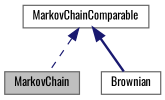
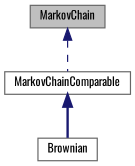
(61, 55) -> (68, 56)
